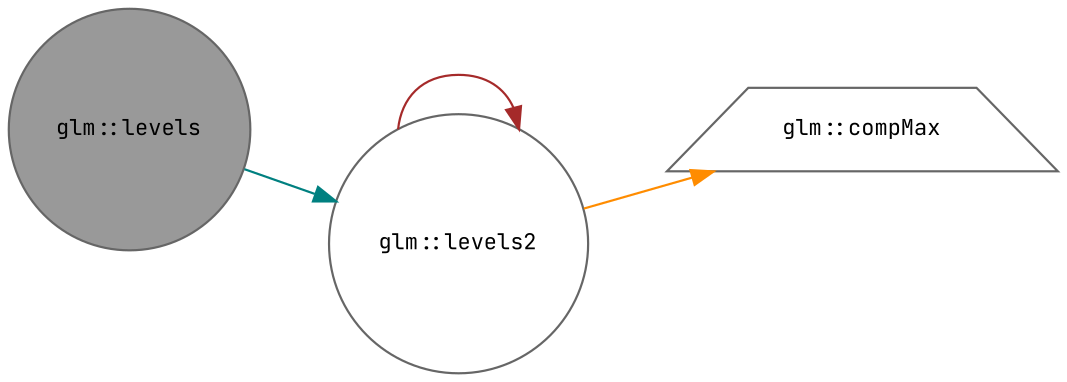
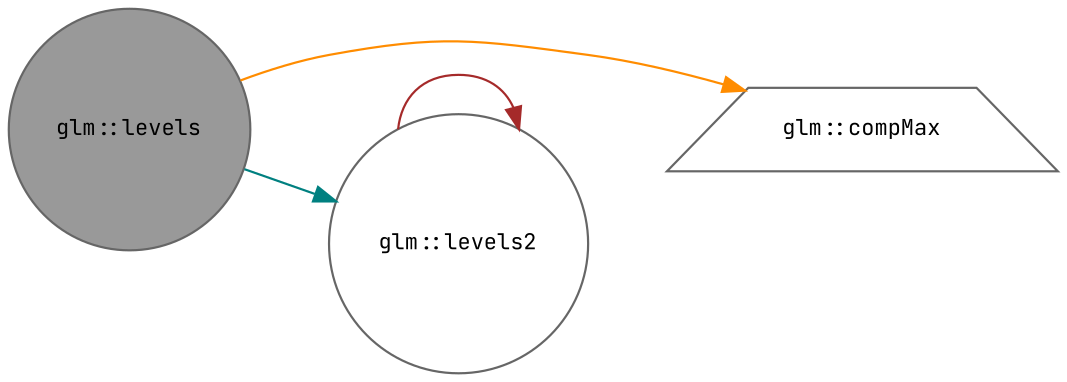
(638, 193) -> (482, 43)
